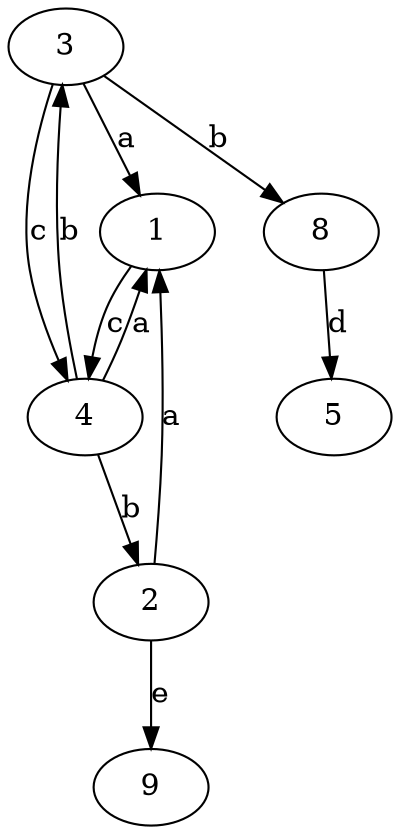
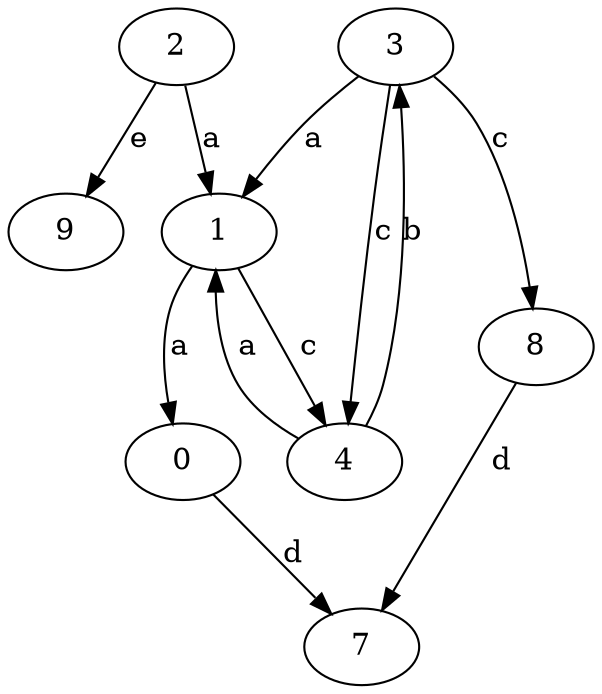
(219, 139) -> (500, 139)
(334, 417) -> (362, 647)
none -> (183, 462)
(114, 500) -> none
